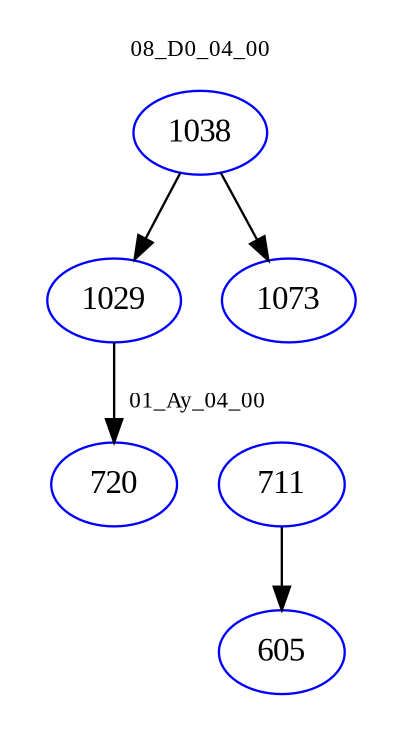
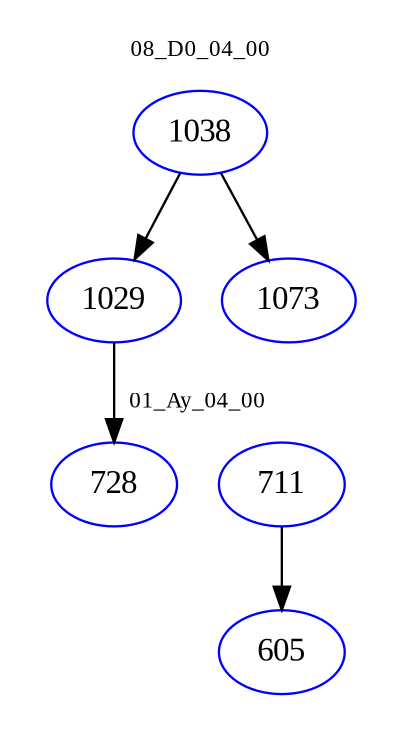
(114, 484) -> (114, 484)
